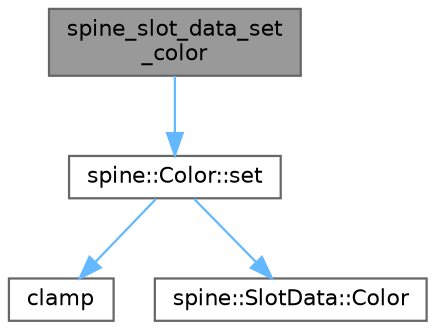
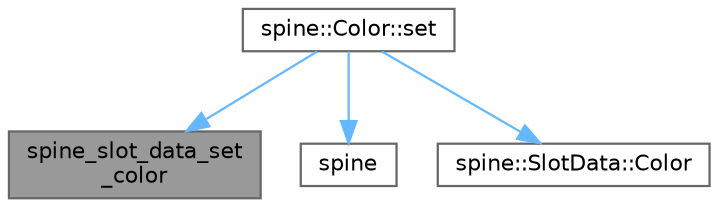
(175, 104) -> (262, 85)
(61, 300) -> (349, 165)
